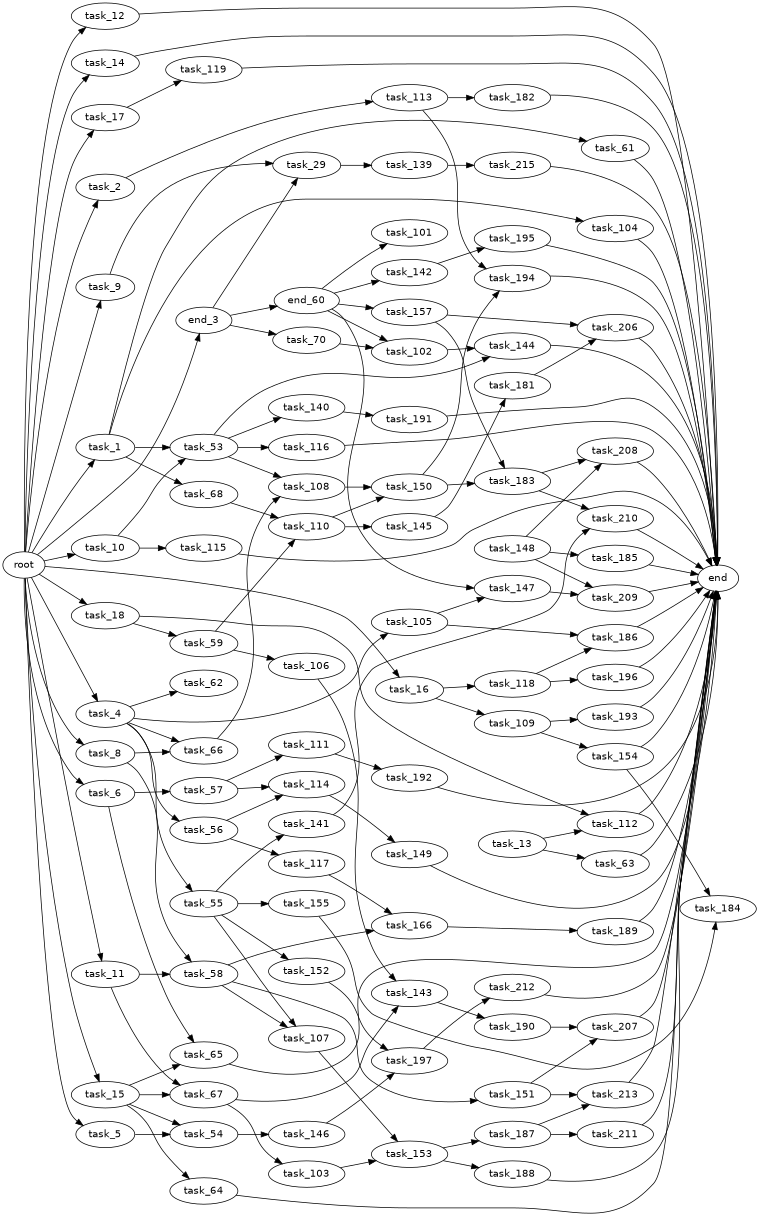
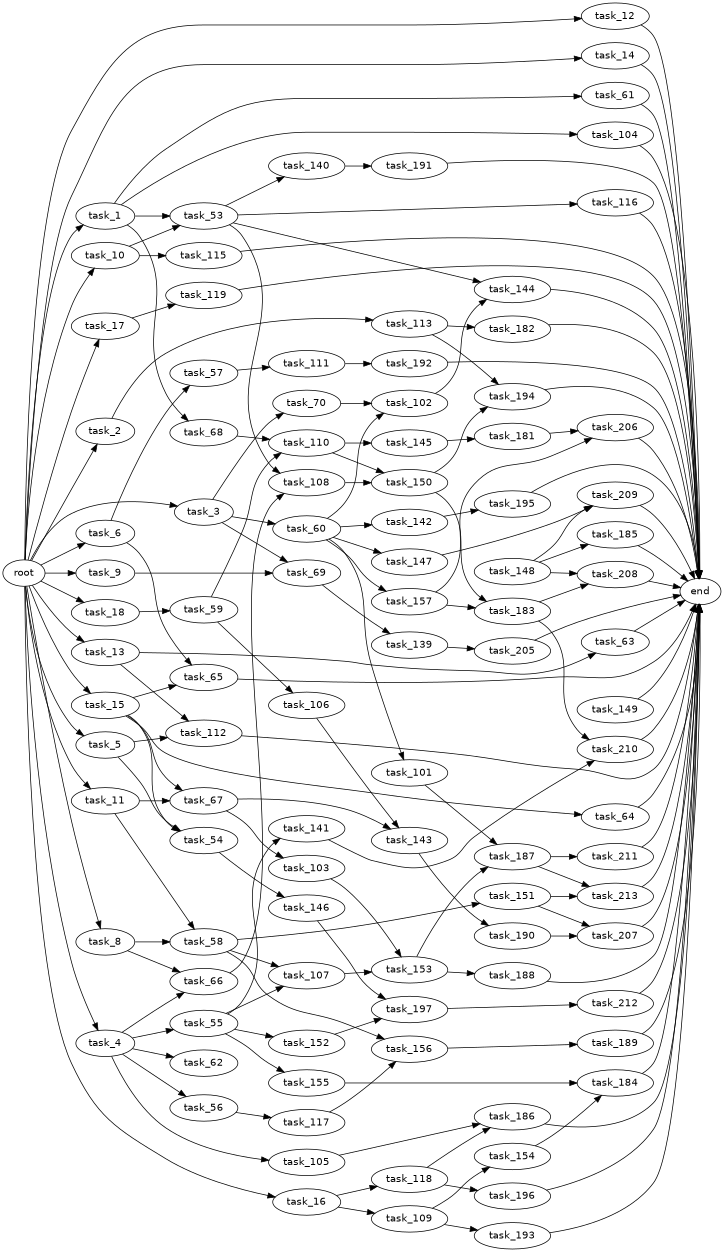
(307, 165) -> (307, 573)
(512, 165) -> (512, 651)
(307, 301) -> (307, 529)
(204, 320) -> (204, 512)
(457, 607) -> none
none -> (53, 613)
(689, 679) -> (685, 847)
(365, 701) -> (143, 741)
(307, 785) -> none
none -> (458, 812)
(410, 926) -> (410, 1049)
